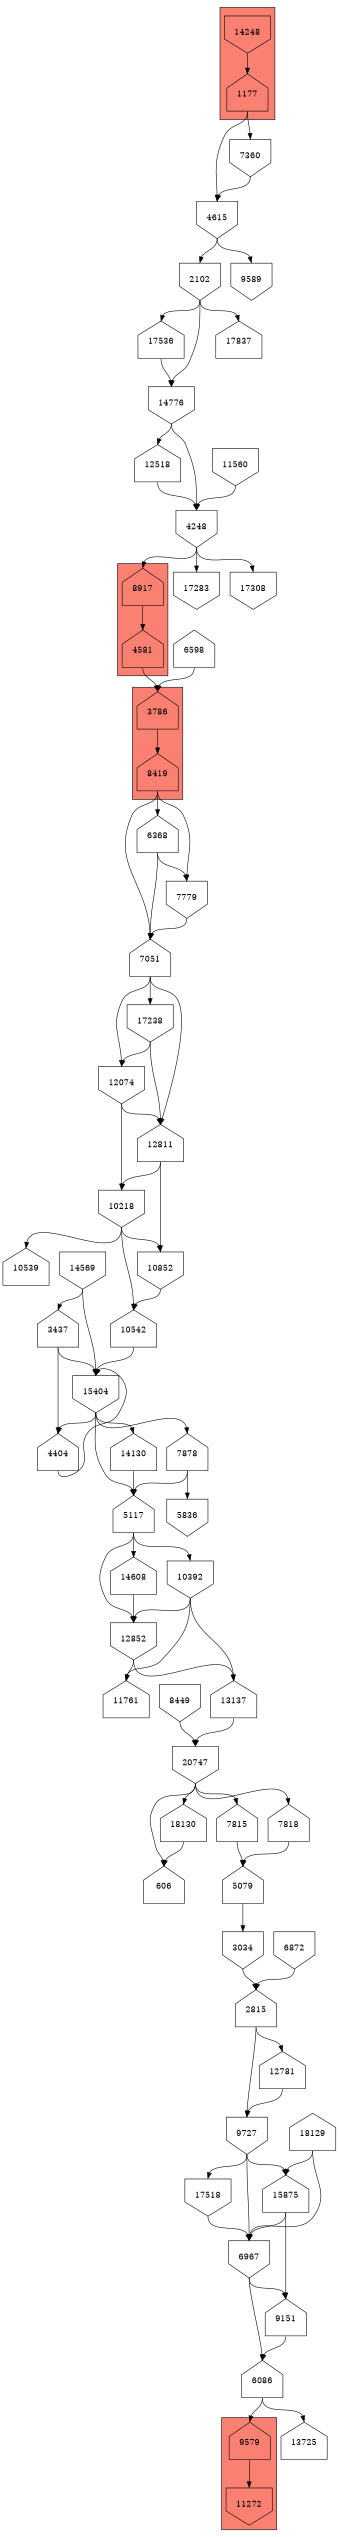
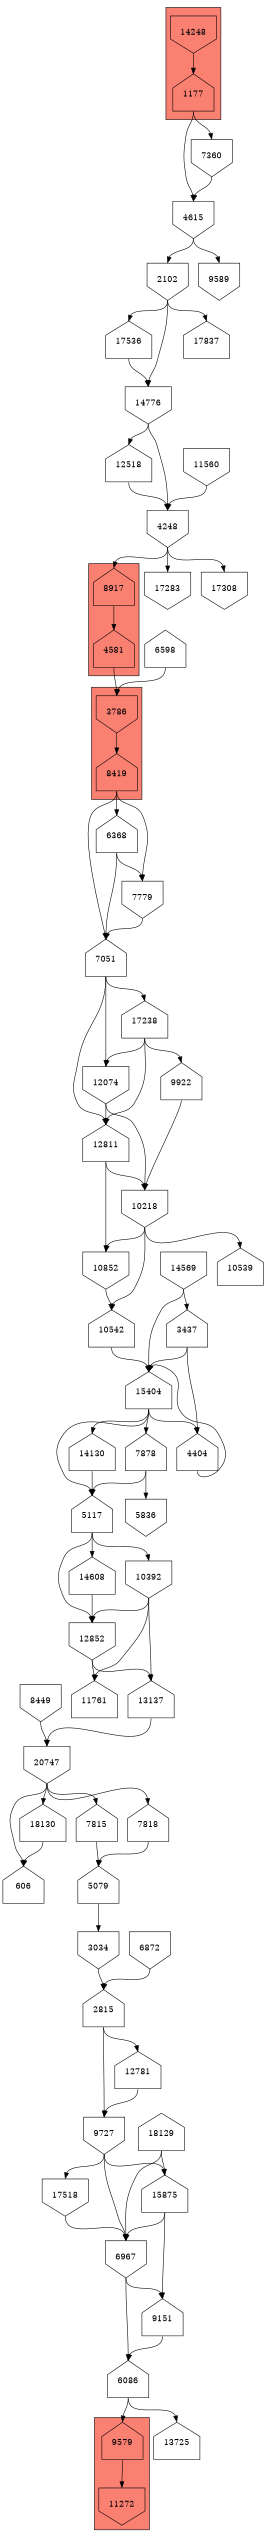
(158, 712) -> (117, 712)
(150, 1021) -> (145, 1021)
none -> (181, 1083)
(96, 1392) -> (149, 1392)
